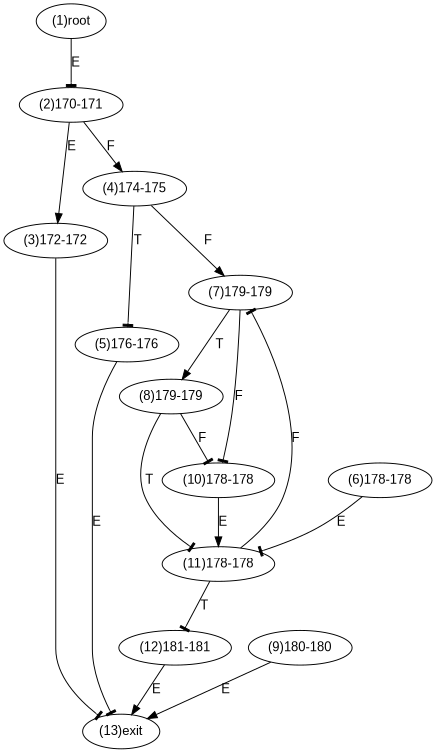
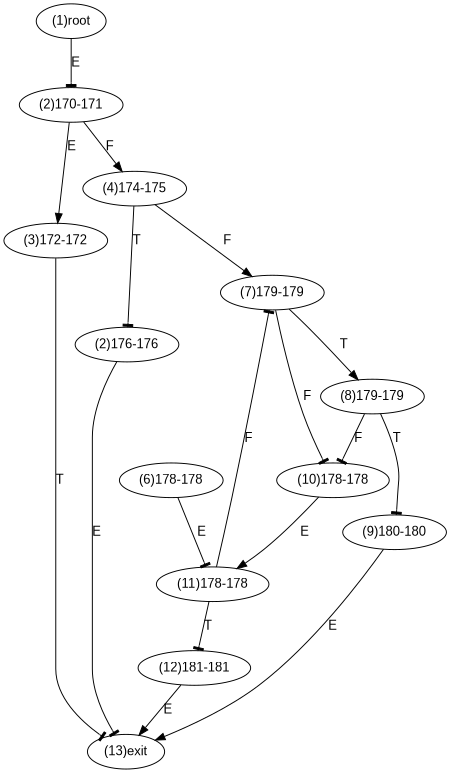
(127, 345) -> (127, 345)
(61, 480) -> (60, 480)
(142, 487) -> (397, 460)
